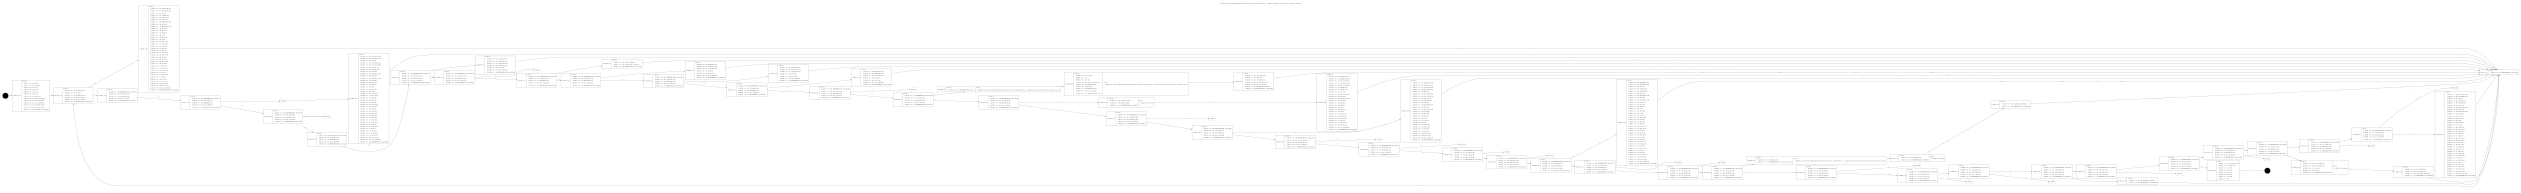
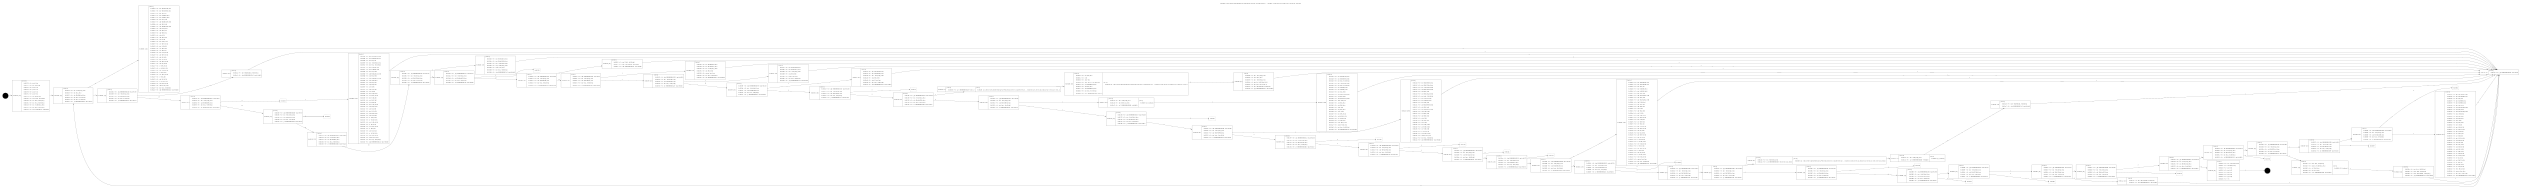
none -> (242, 74)
(1723, 163) -> none
